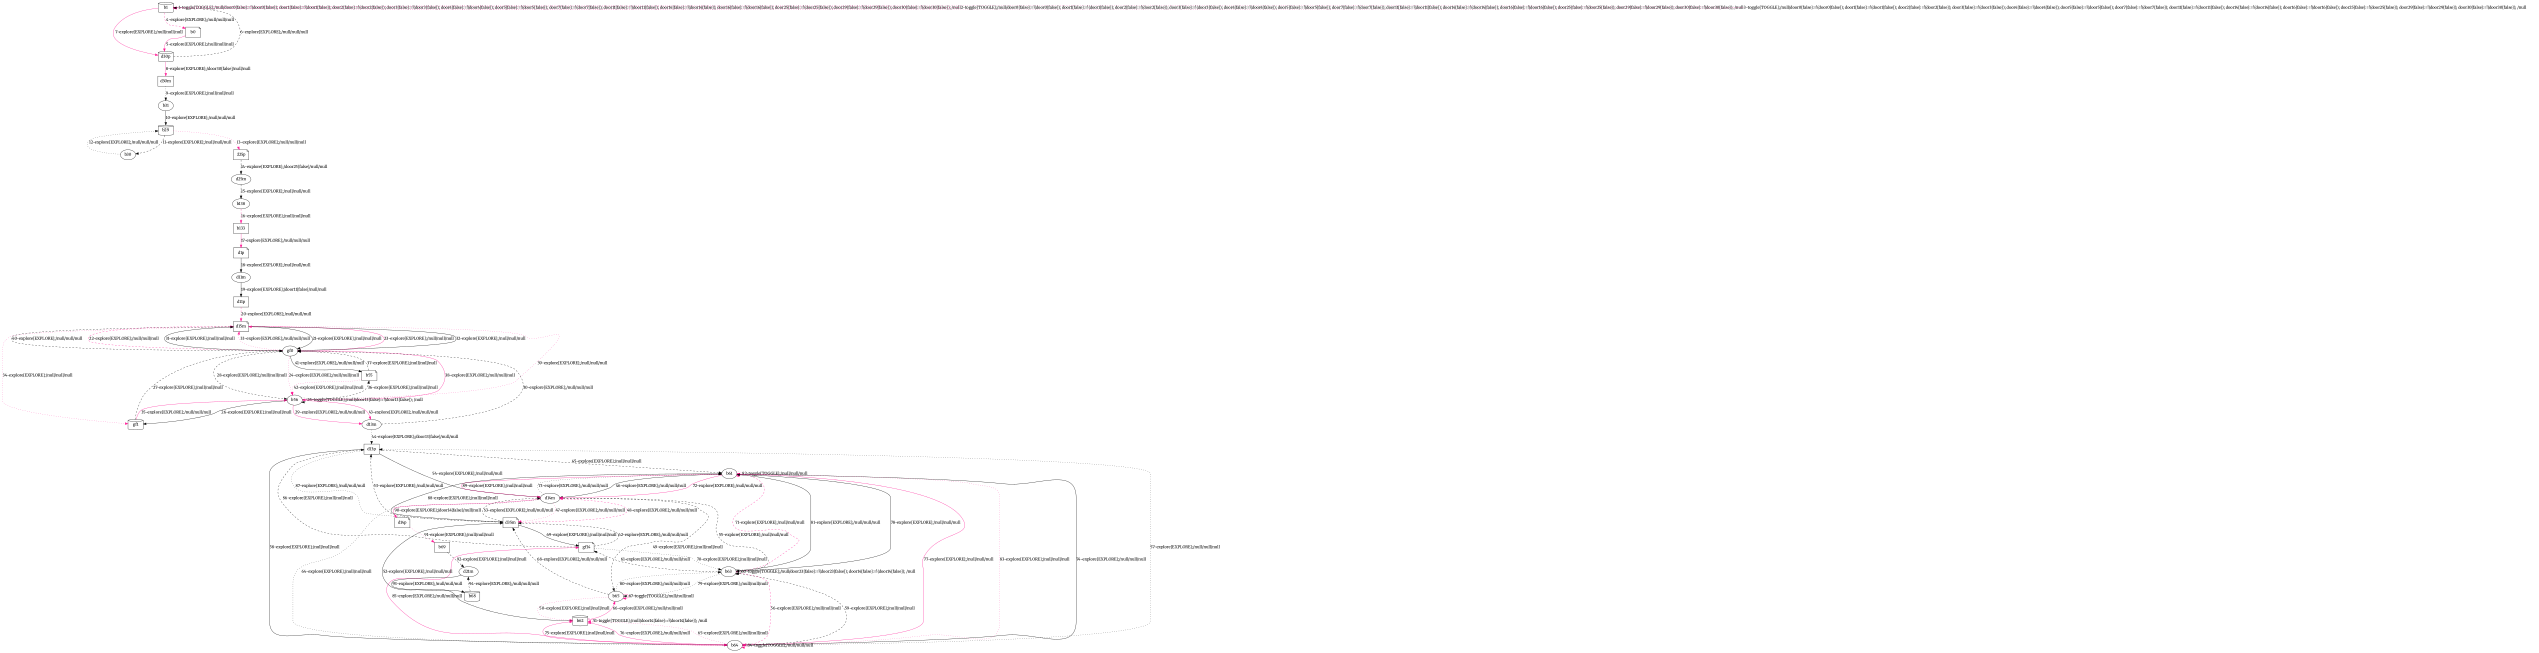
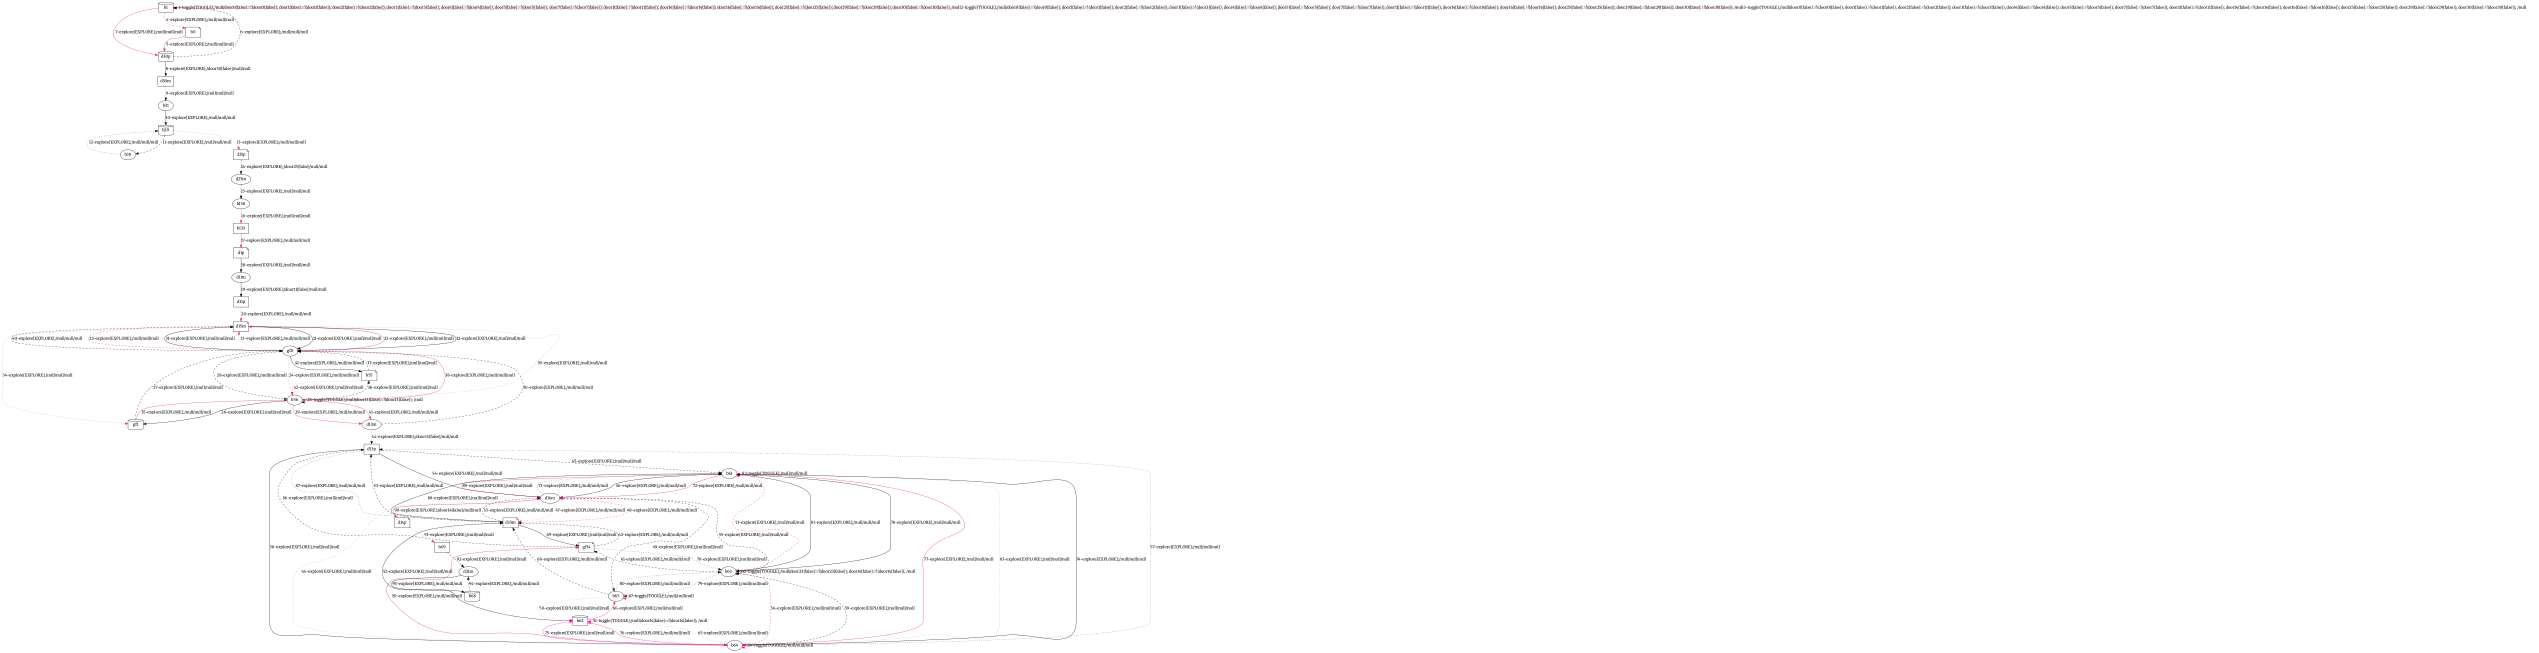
(166, 68) -> (166, 68)
(349, 634) -> (349, 634)
